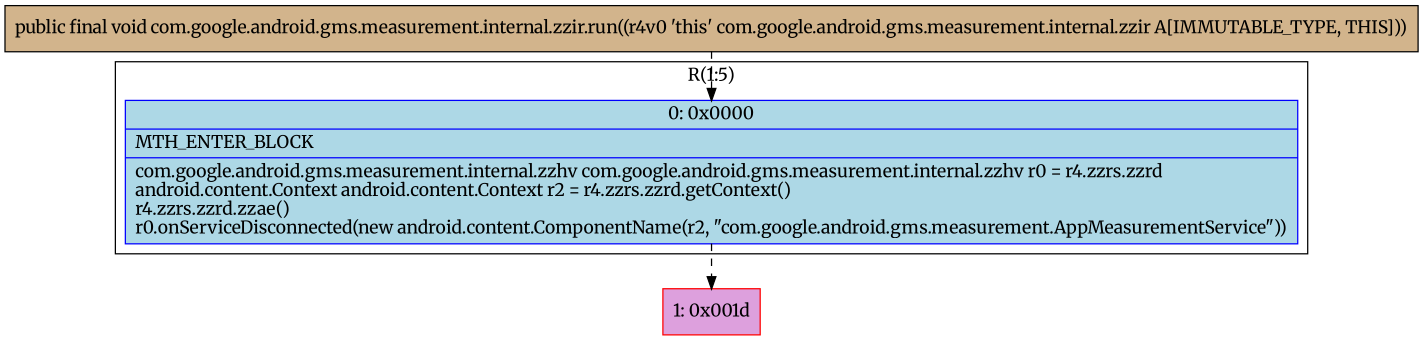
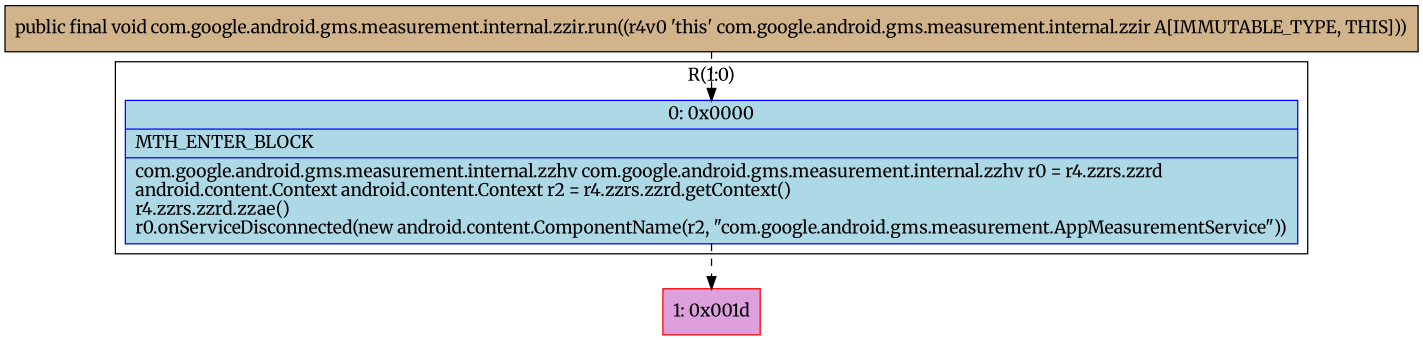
(712, 76) -> (712, 76)
